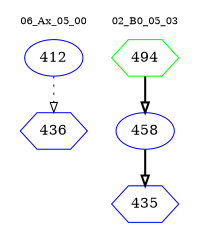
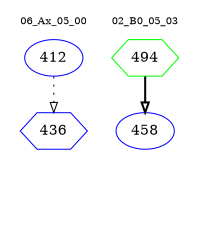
(145, 204) -> none
